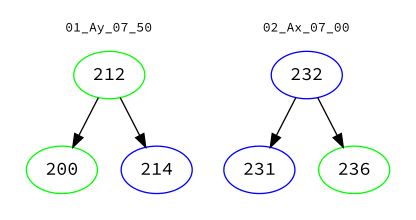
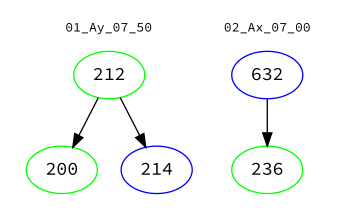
(307, 75) -> (267, 75)
(259, 170) -> none
